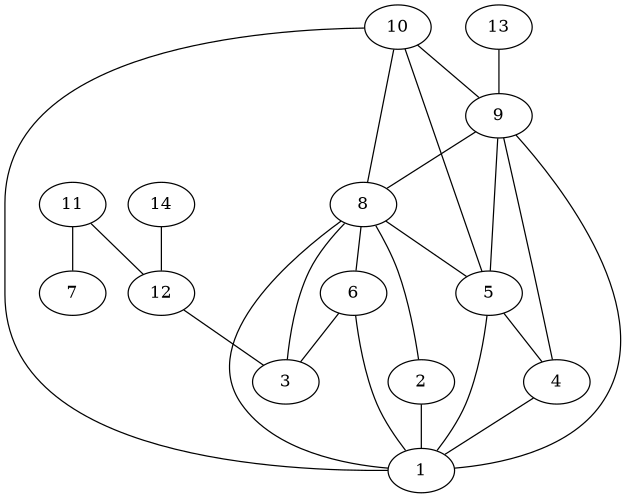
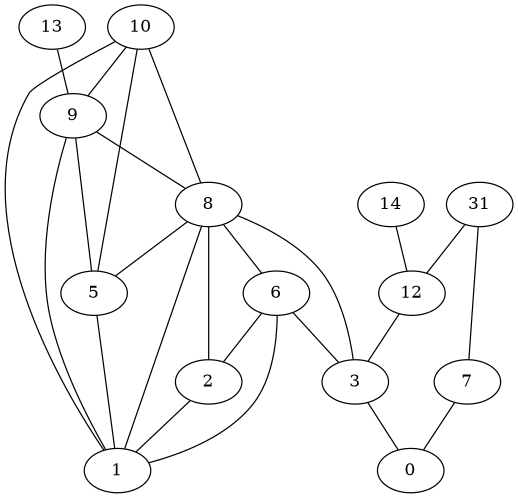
(73, 205) -> (480, 205)
none -> (243, 338)
(557, 382) -> none
none -> (411, 471)
